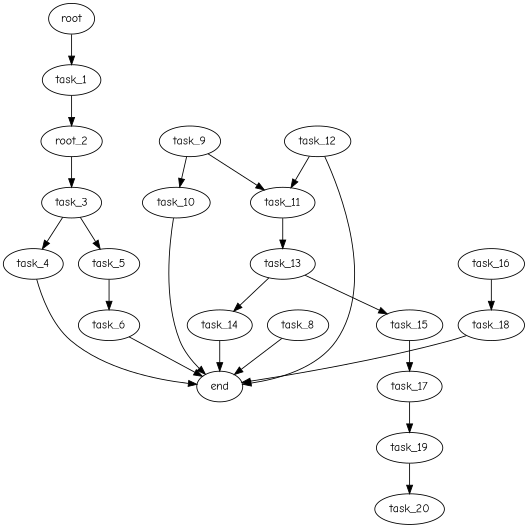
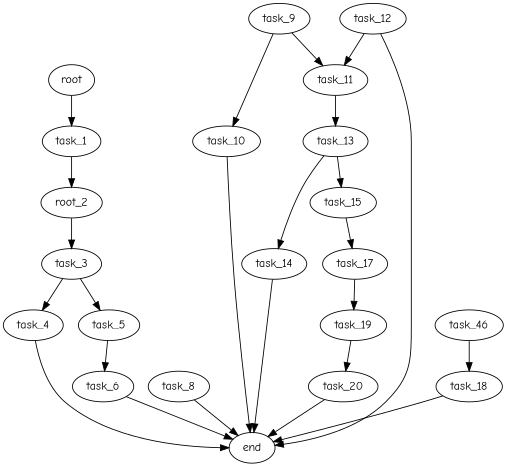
(491, 264) -> (469, 325)
none -> (300, 416)
